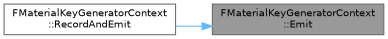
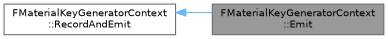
(189, 26) -> (199, 13)
